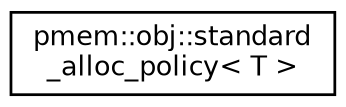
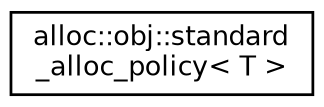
(173, 54) -> (162, 54)
